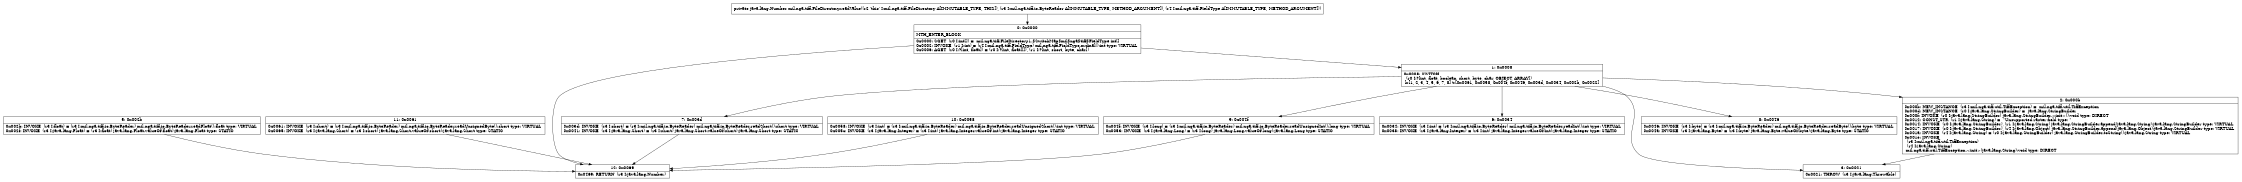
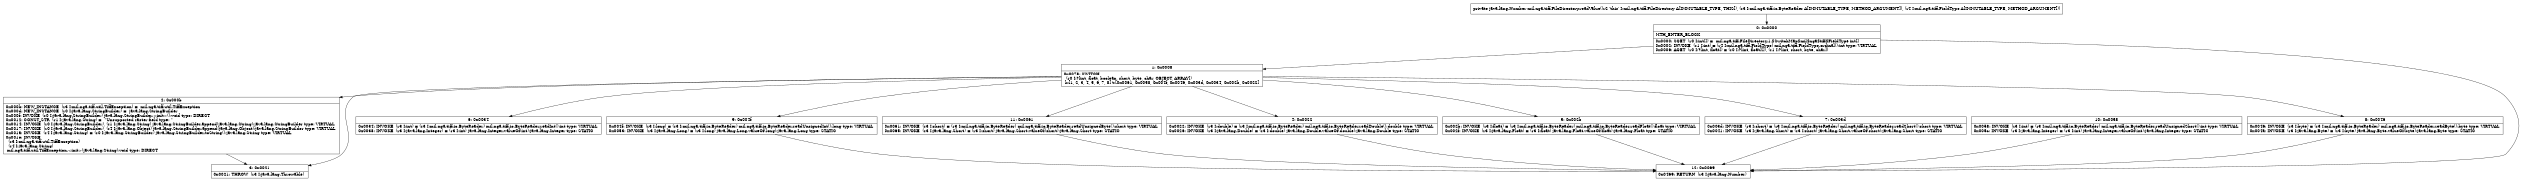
(1423, 74) -> (1083, 74)
none -> (1400, 92)
none -> (1090, 101)
none -> (1302, 126)
none -> (2050, 165)
